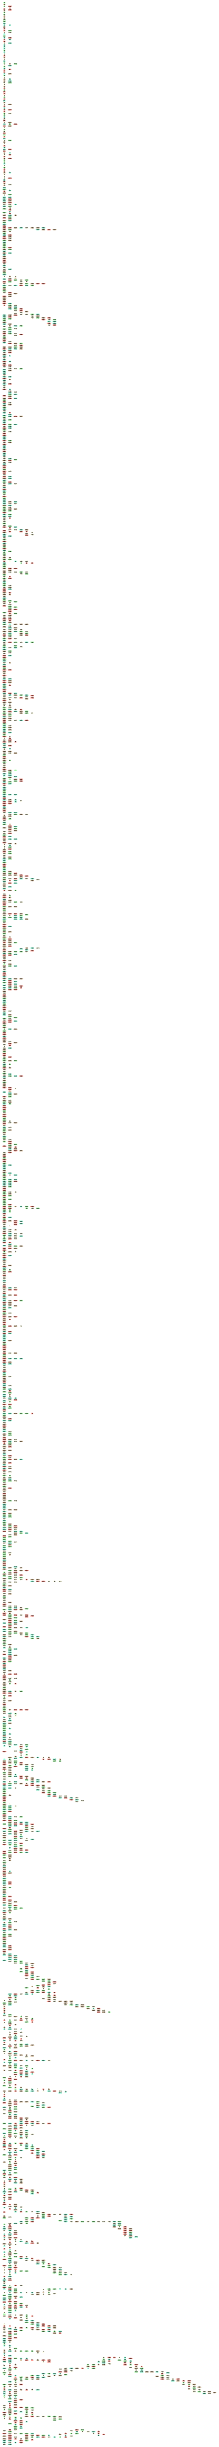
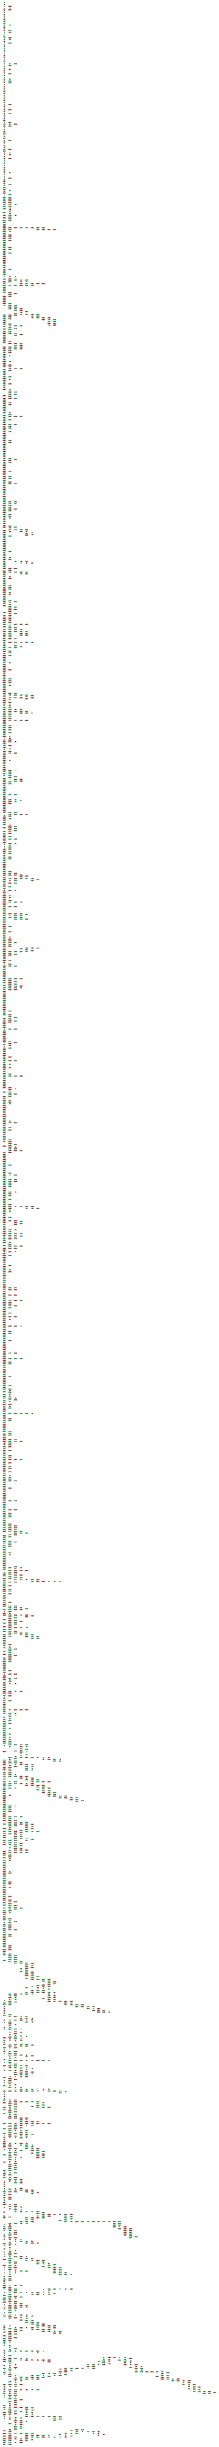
none -> (4, 892)
